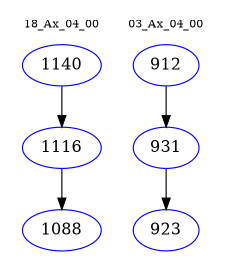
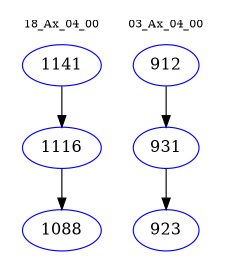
(62, 65) -> (62, 65)
